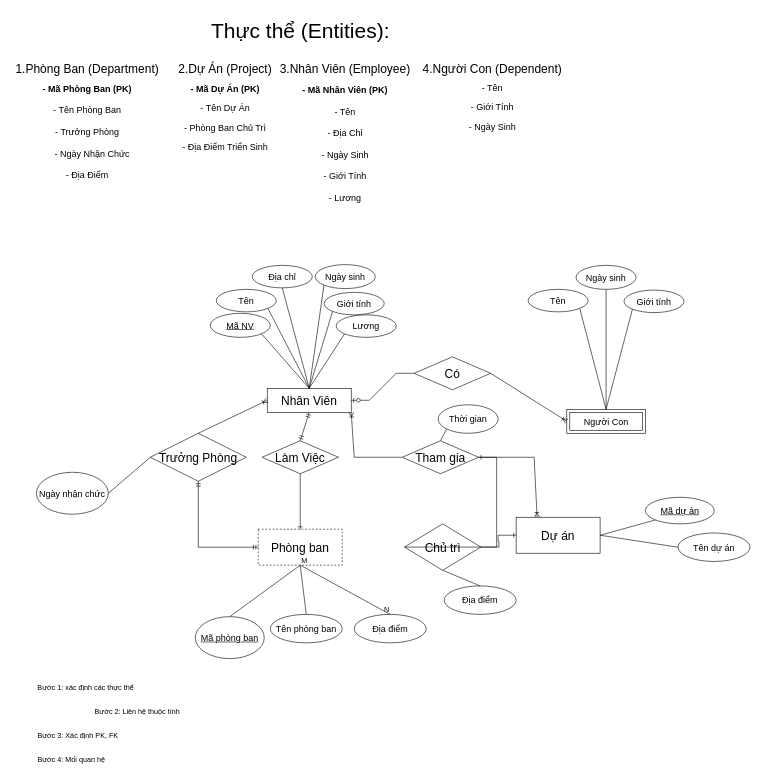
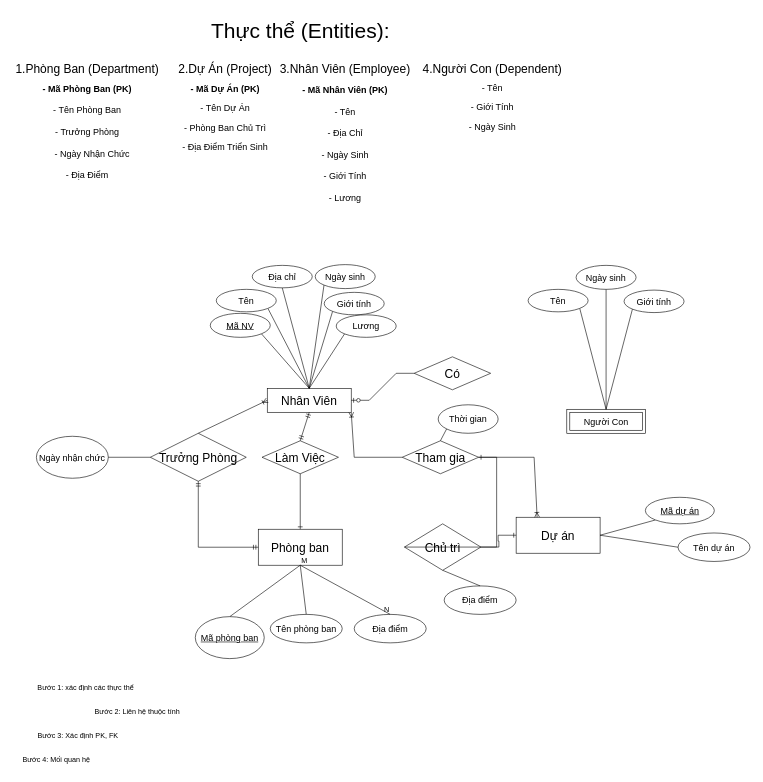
(529, 398) -> none
(72, 494) -> (72, 458)
(300, 548) -> (300, 548)
(71, 761) -> (56, 761)
